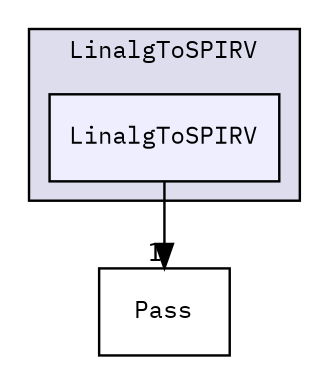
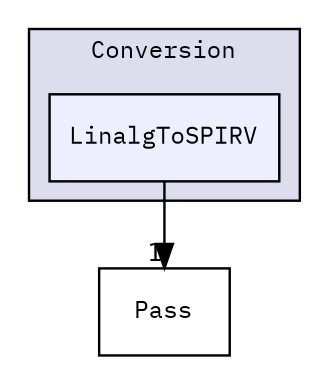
(164, 52) -> (164, 52)
